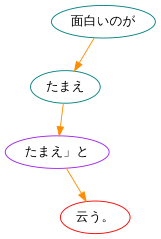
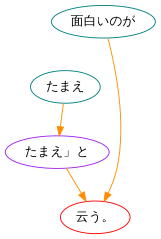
(87, 50) -> (120, 116)
